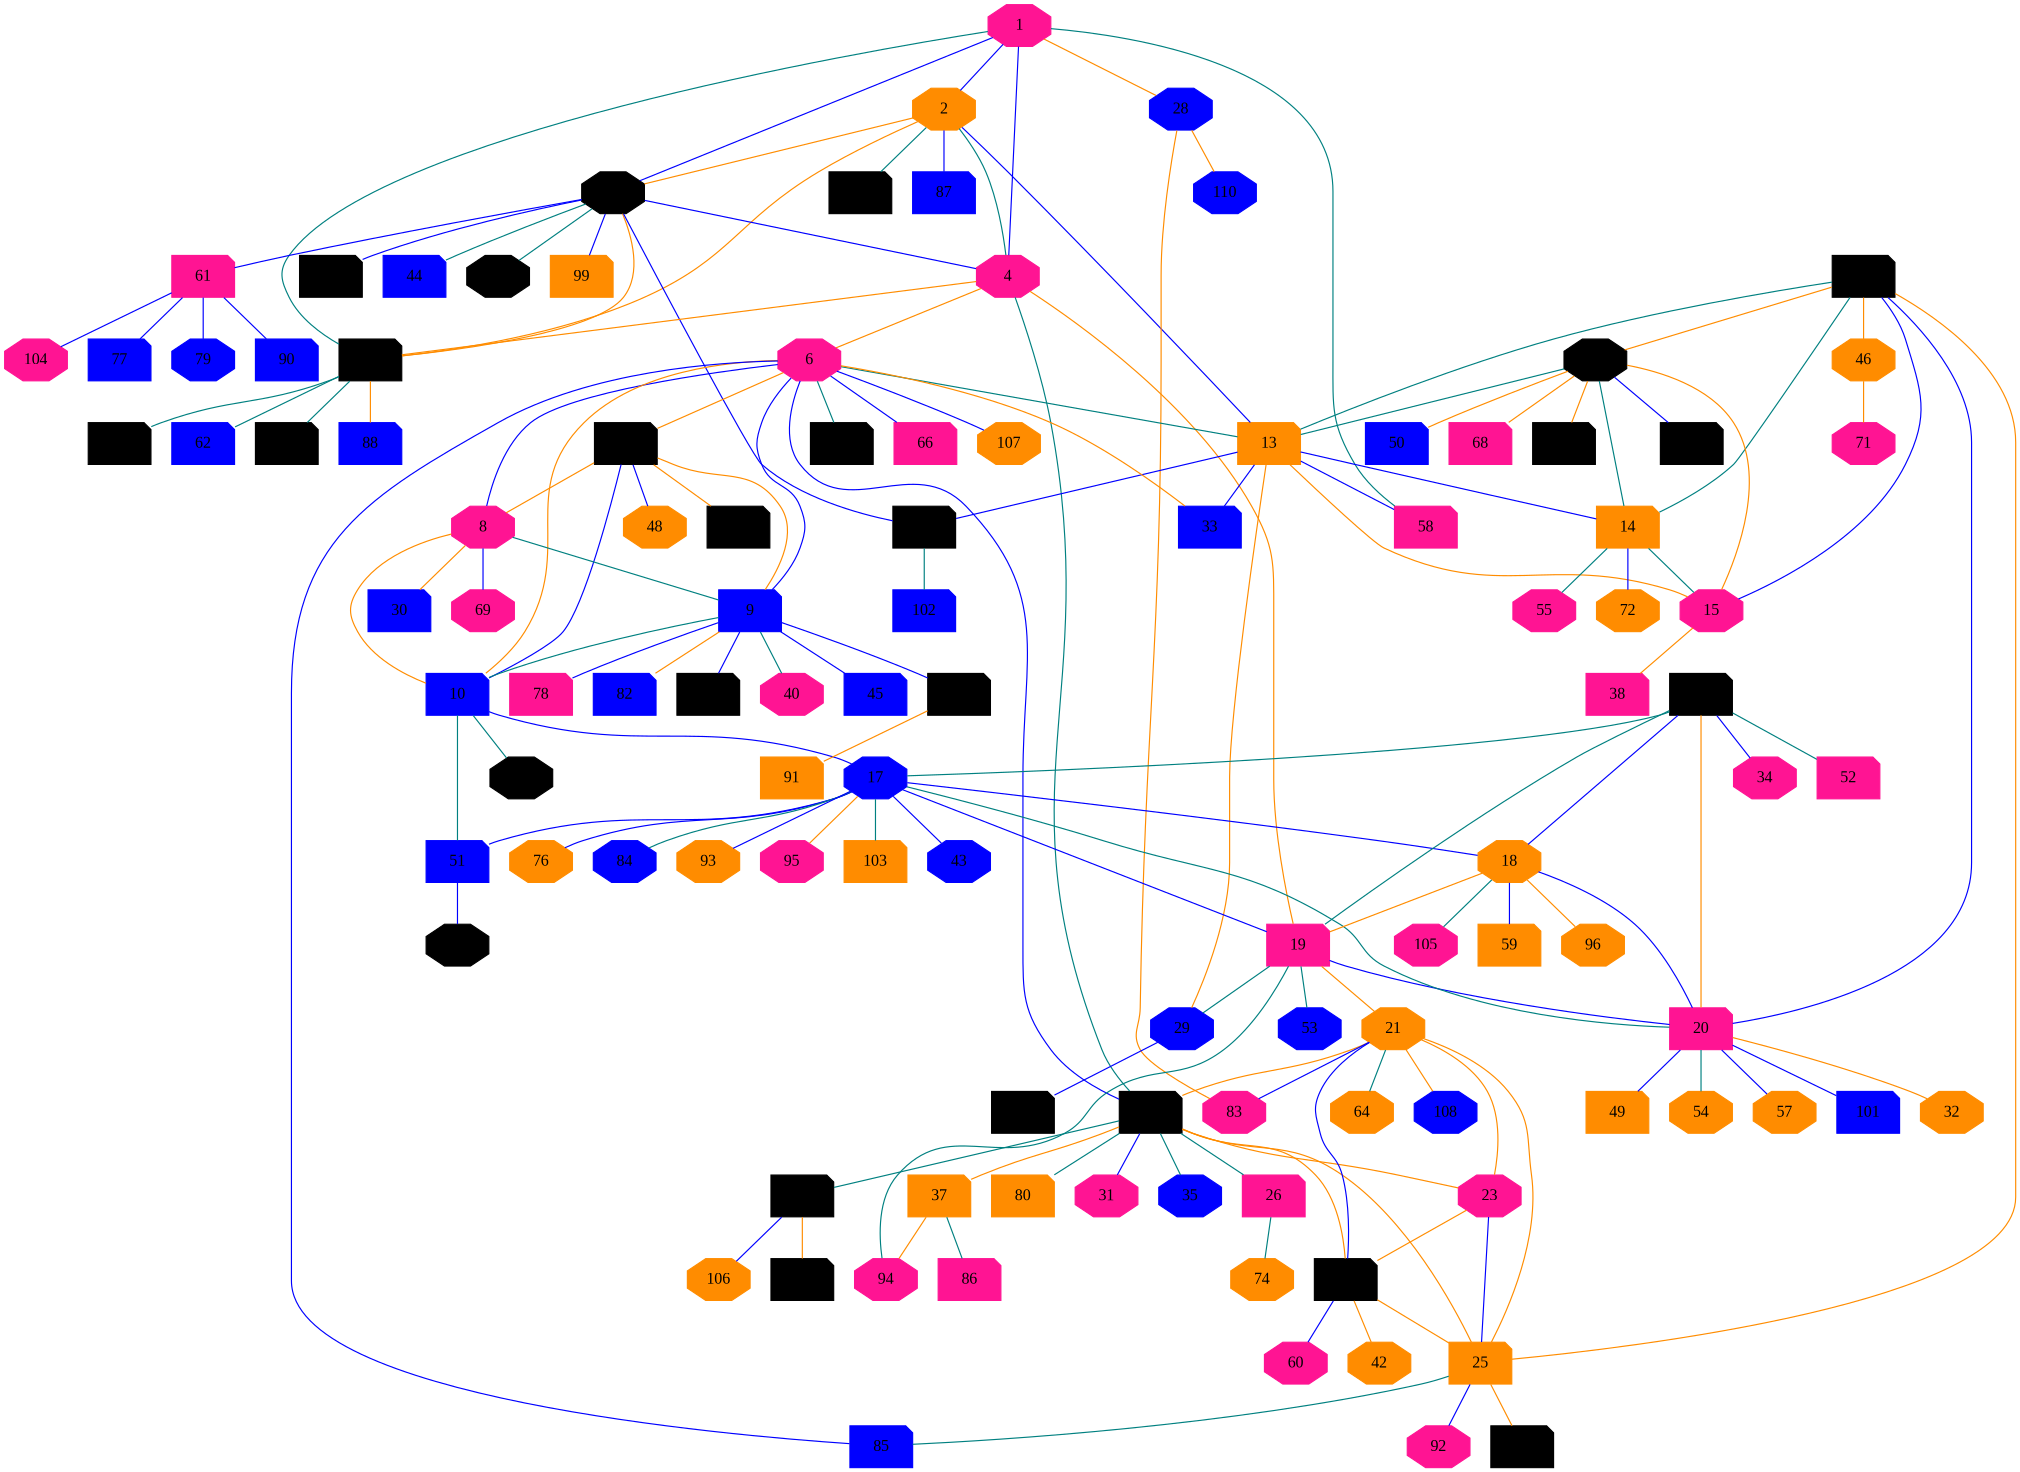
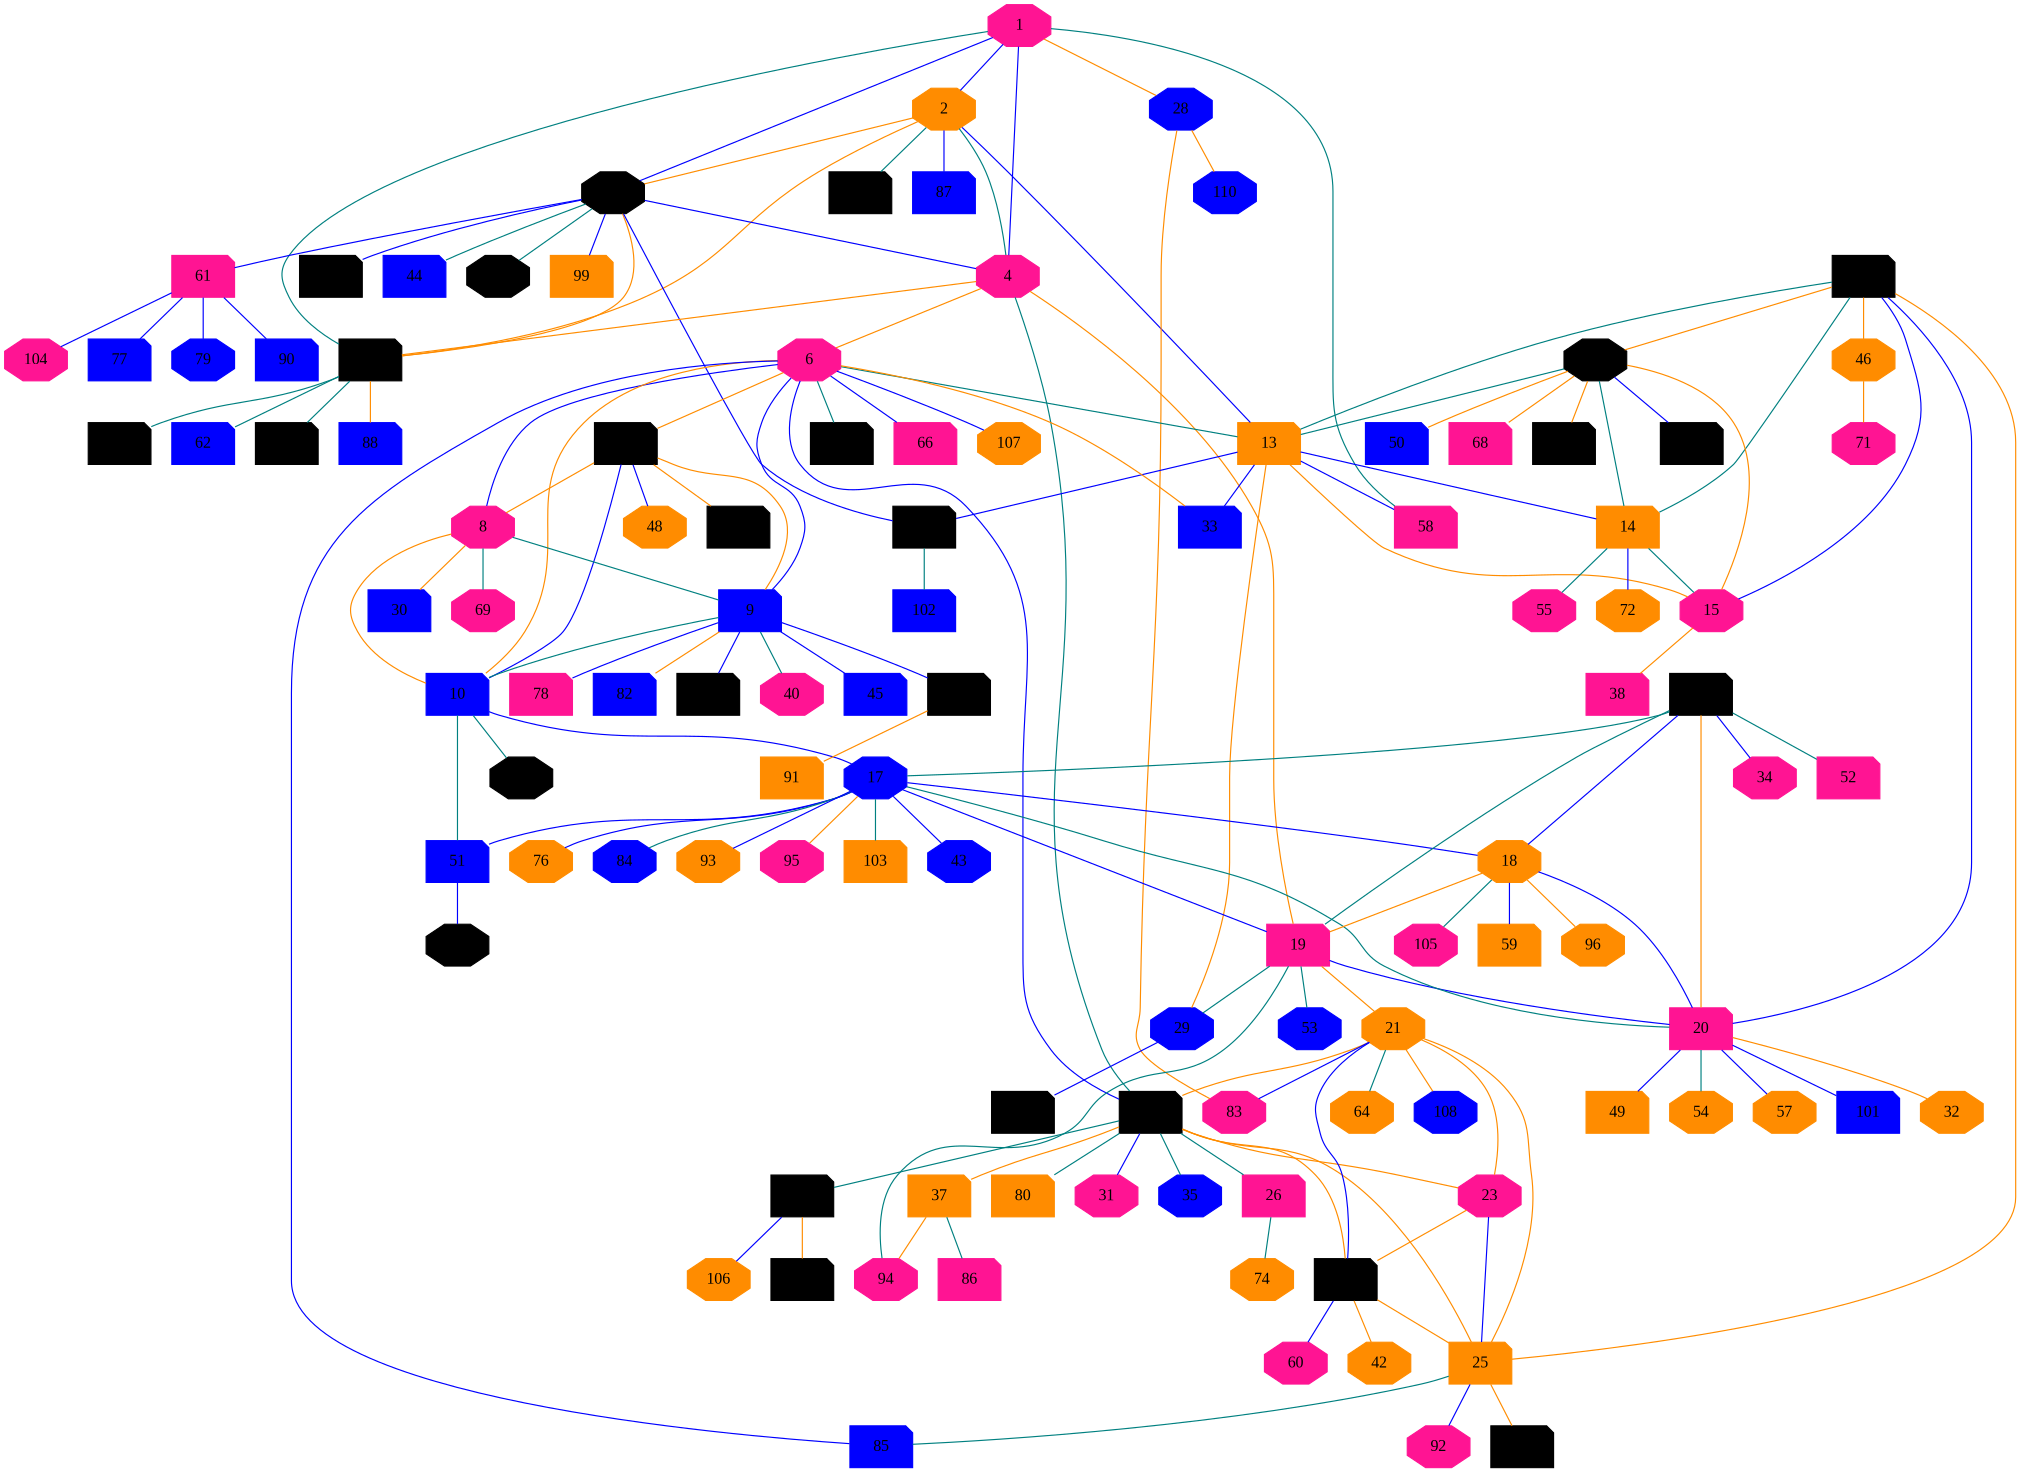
(483, 569) -> (483, 569)
